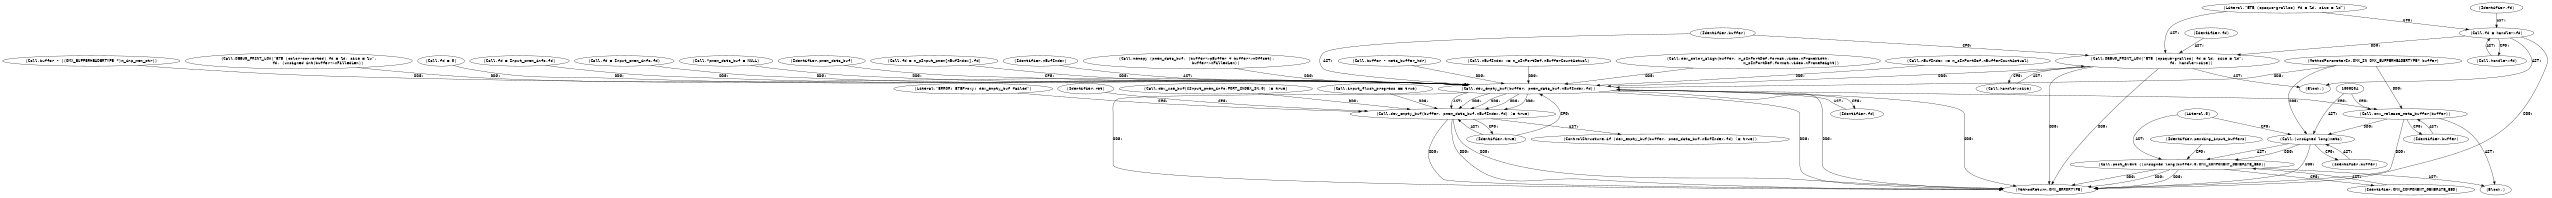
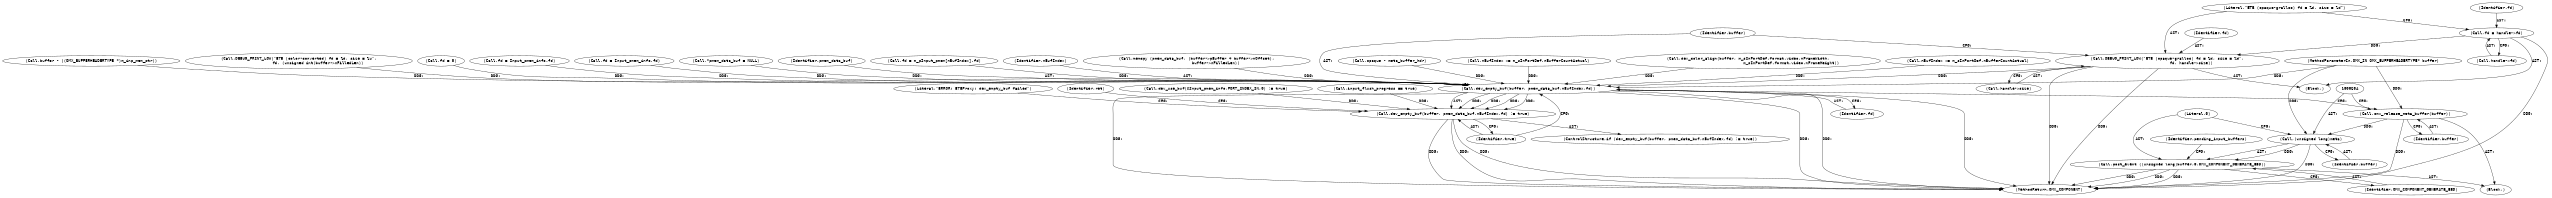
(1389, 61) -> (1389, 61)
(1051, 76) -> (1051, 76)
(2049, 190) -> (2049, 190)
